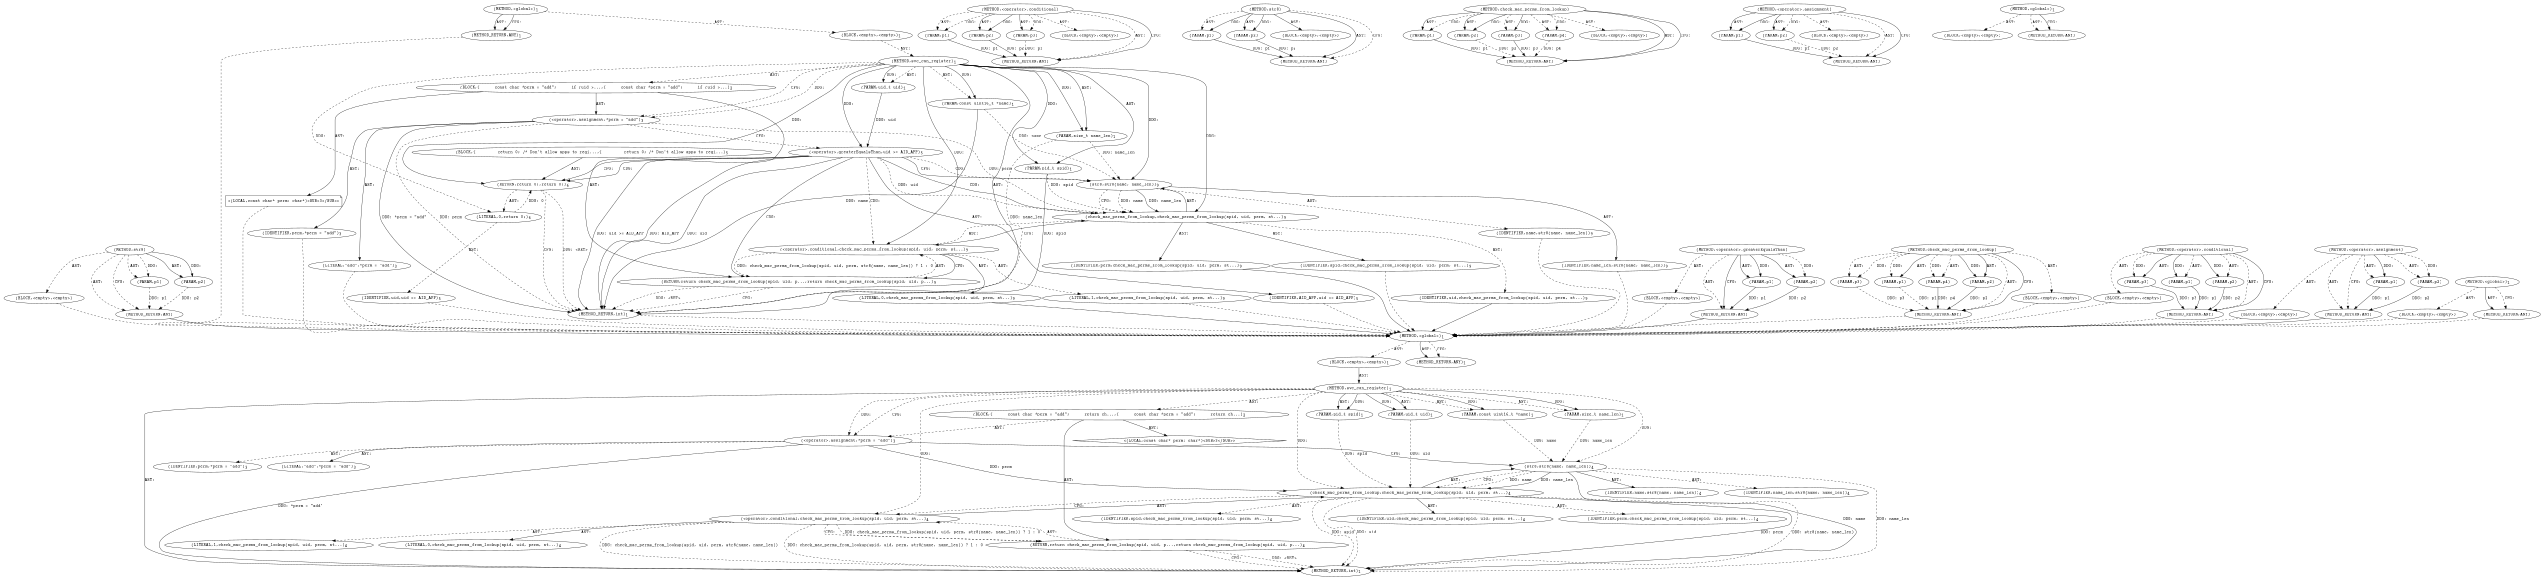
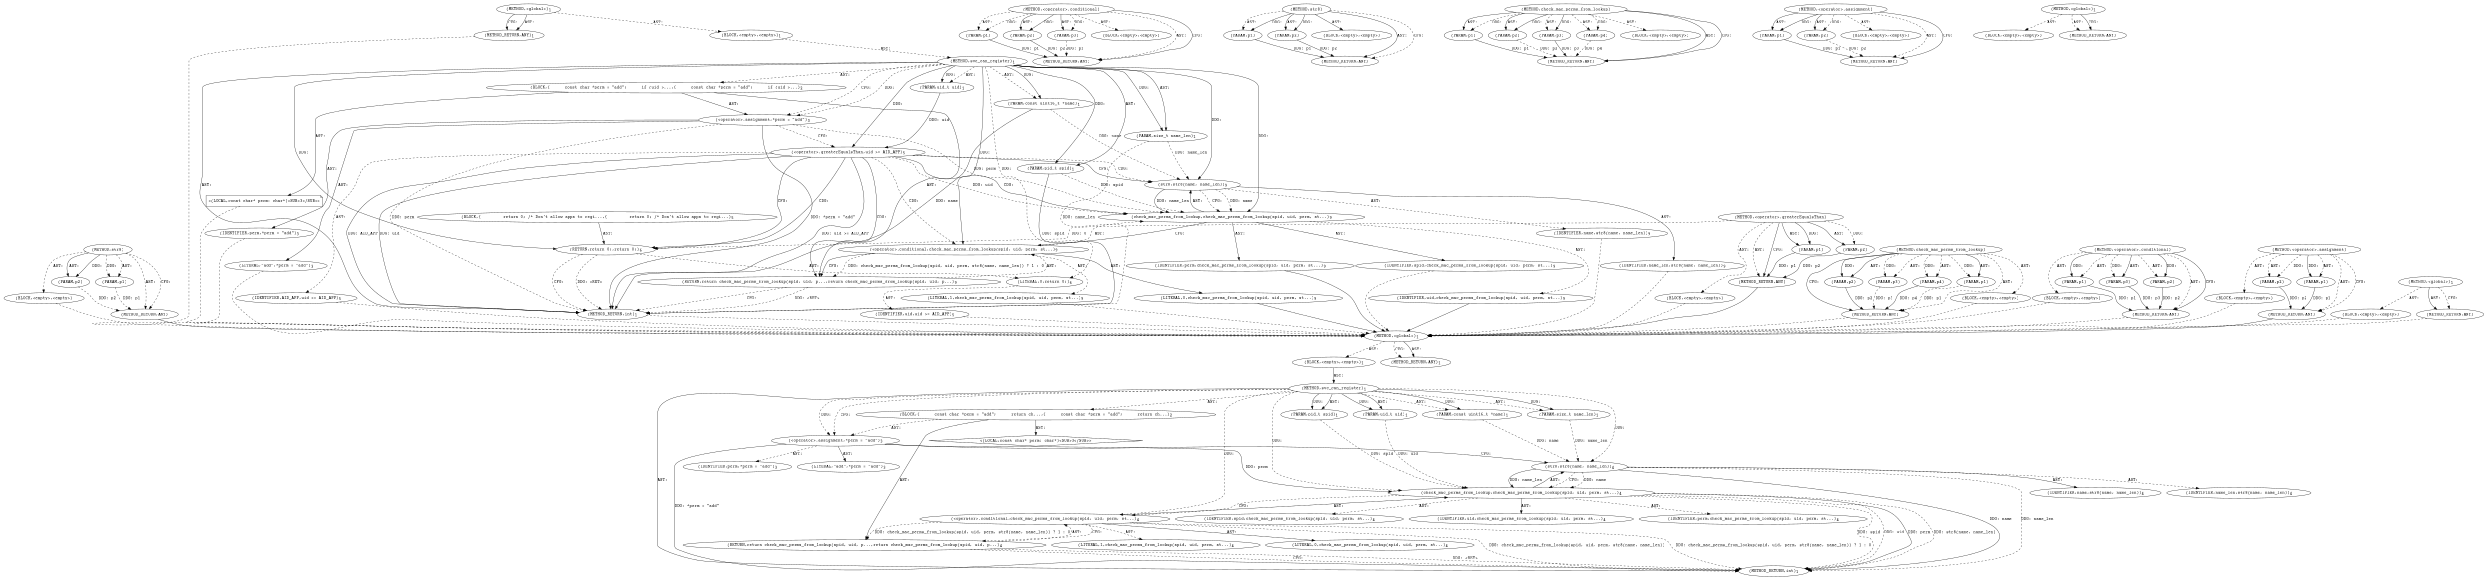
(524, 204) -> (1218, 225)
(1047, 272) -> (495, 155)
